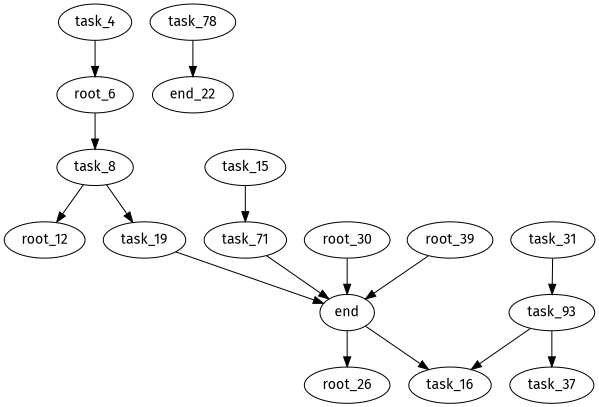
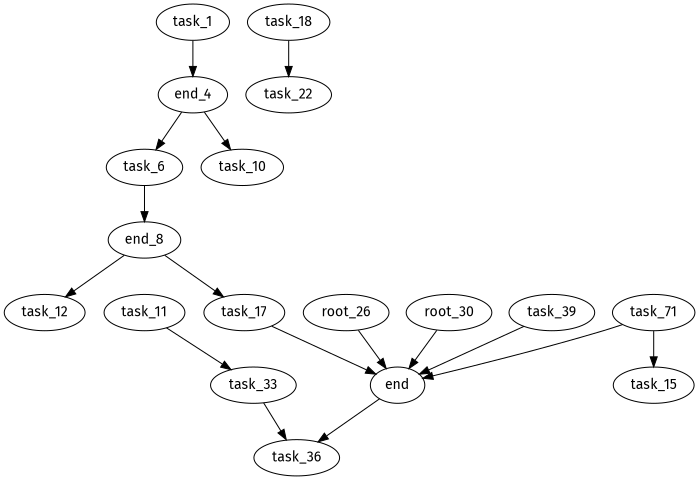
(95, 22) -> (193, 95)
(193, 22) -> (289, 22)
none -> (193, 22)
(95, 95) -> (144, 167)
(193, 95) -> (289, 95)
(95, 167) -> (144, 240)
none -> (242, 167)
(245, 199) -> (654, 344)
(45, 240) -> (45, 313)
(144, 240) -> (244, 313)
(450, 240) -> (552, 313)
(553, 240) -> (144, 313)
(552, 313) -> (253, 385)
(347, 344) -> (369, 345)
(450, 385) -> (297, 458)
(552, 385) -> none
